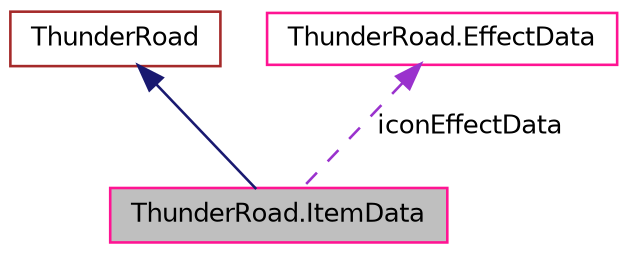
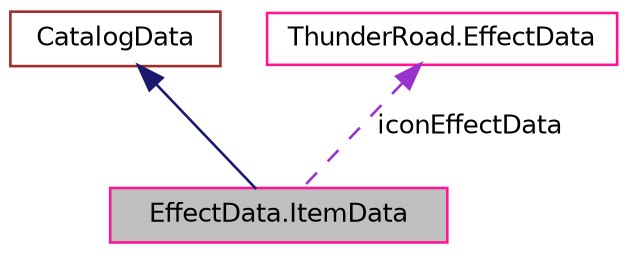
(115, 39) -> (115, 39)
(279, 215) -> (279, 215)
